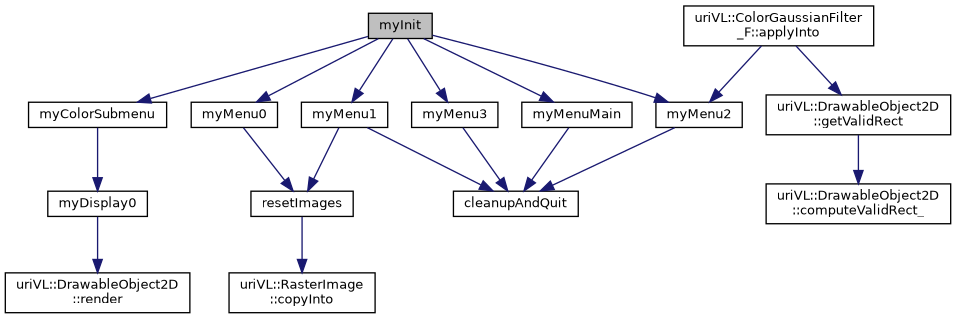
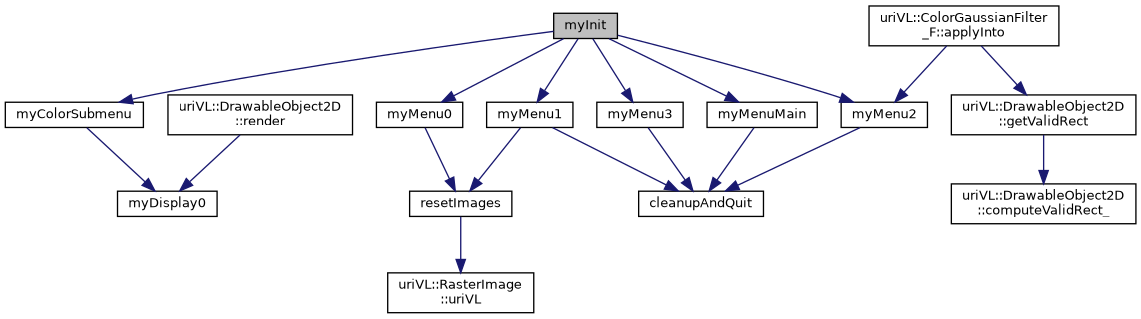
(98, 238) -> (215, 158)
(302, 293) -> (461, 293)
